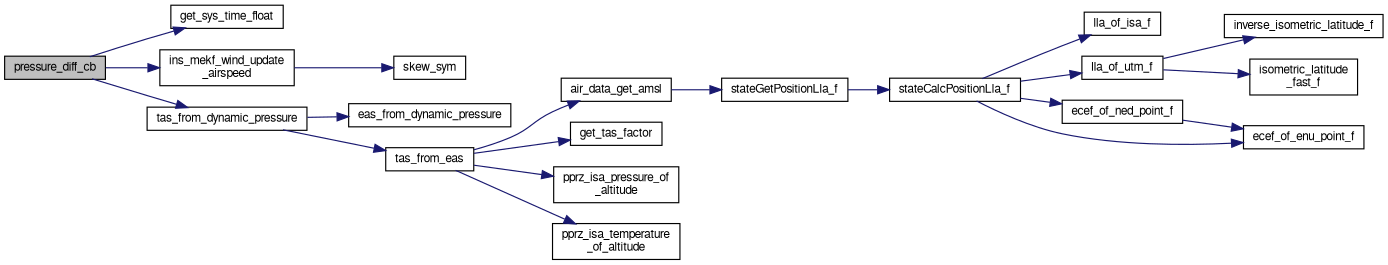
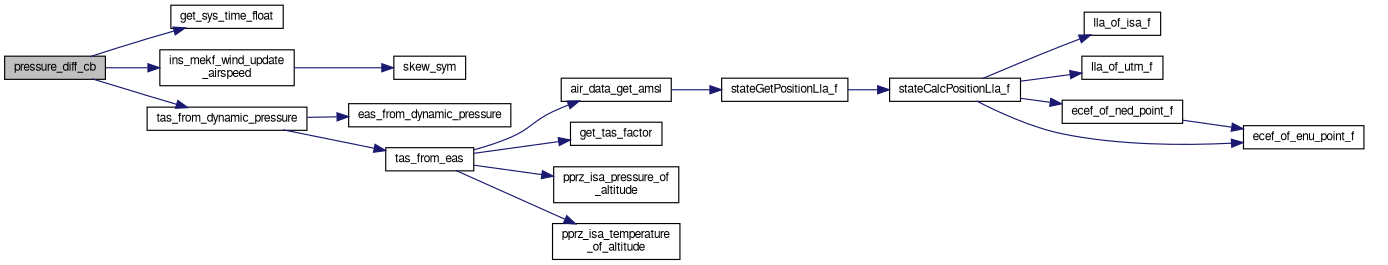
(1304, 26) -> none
(1304, 77) -> none
